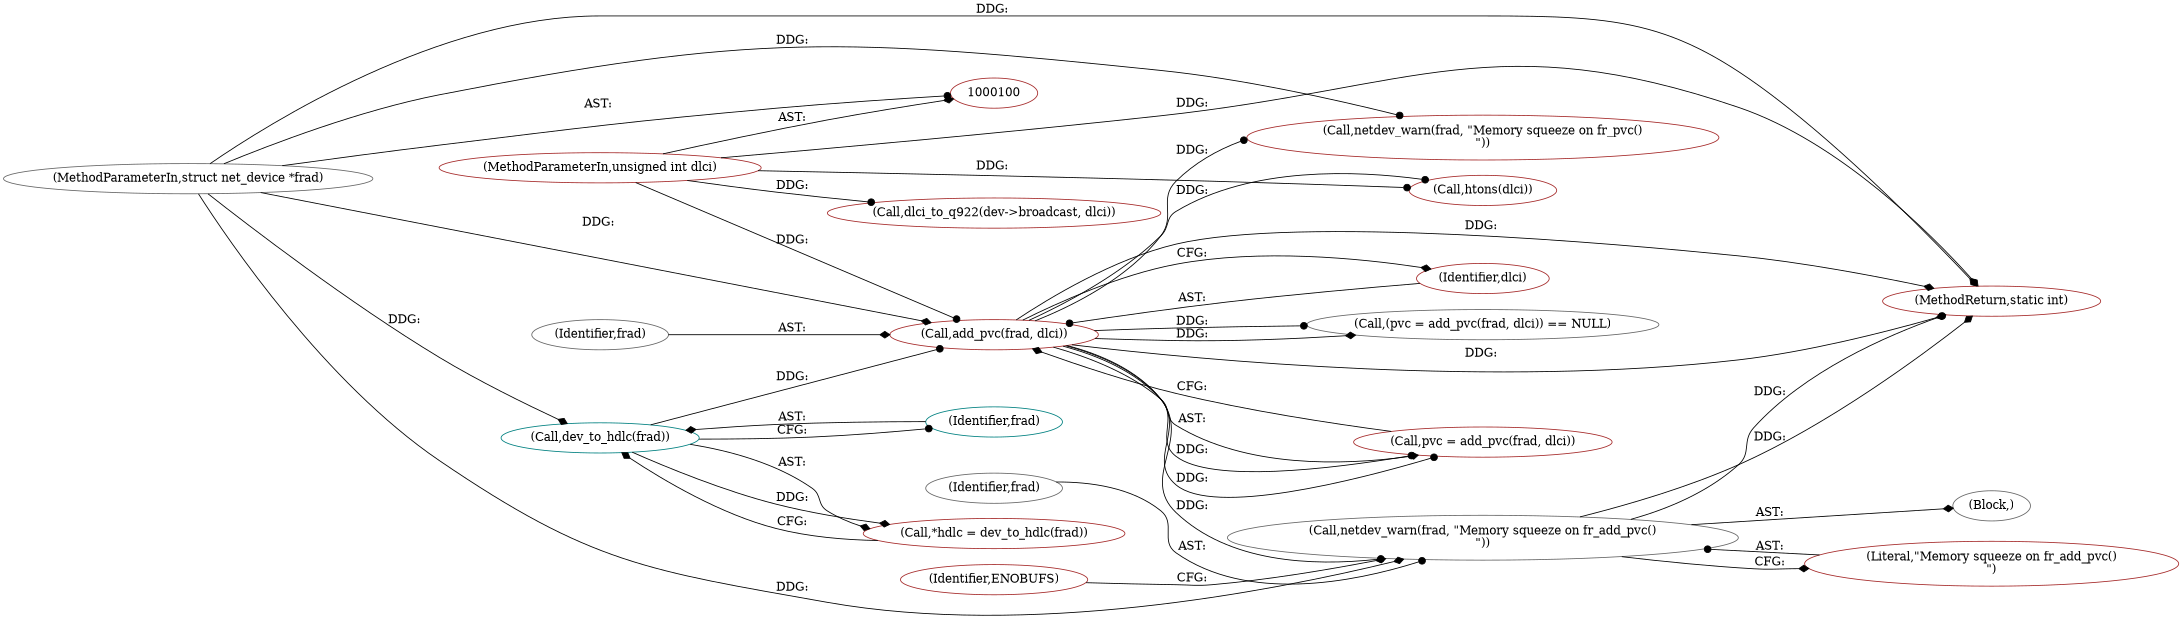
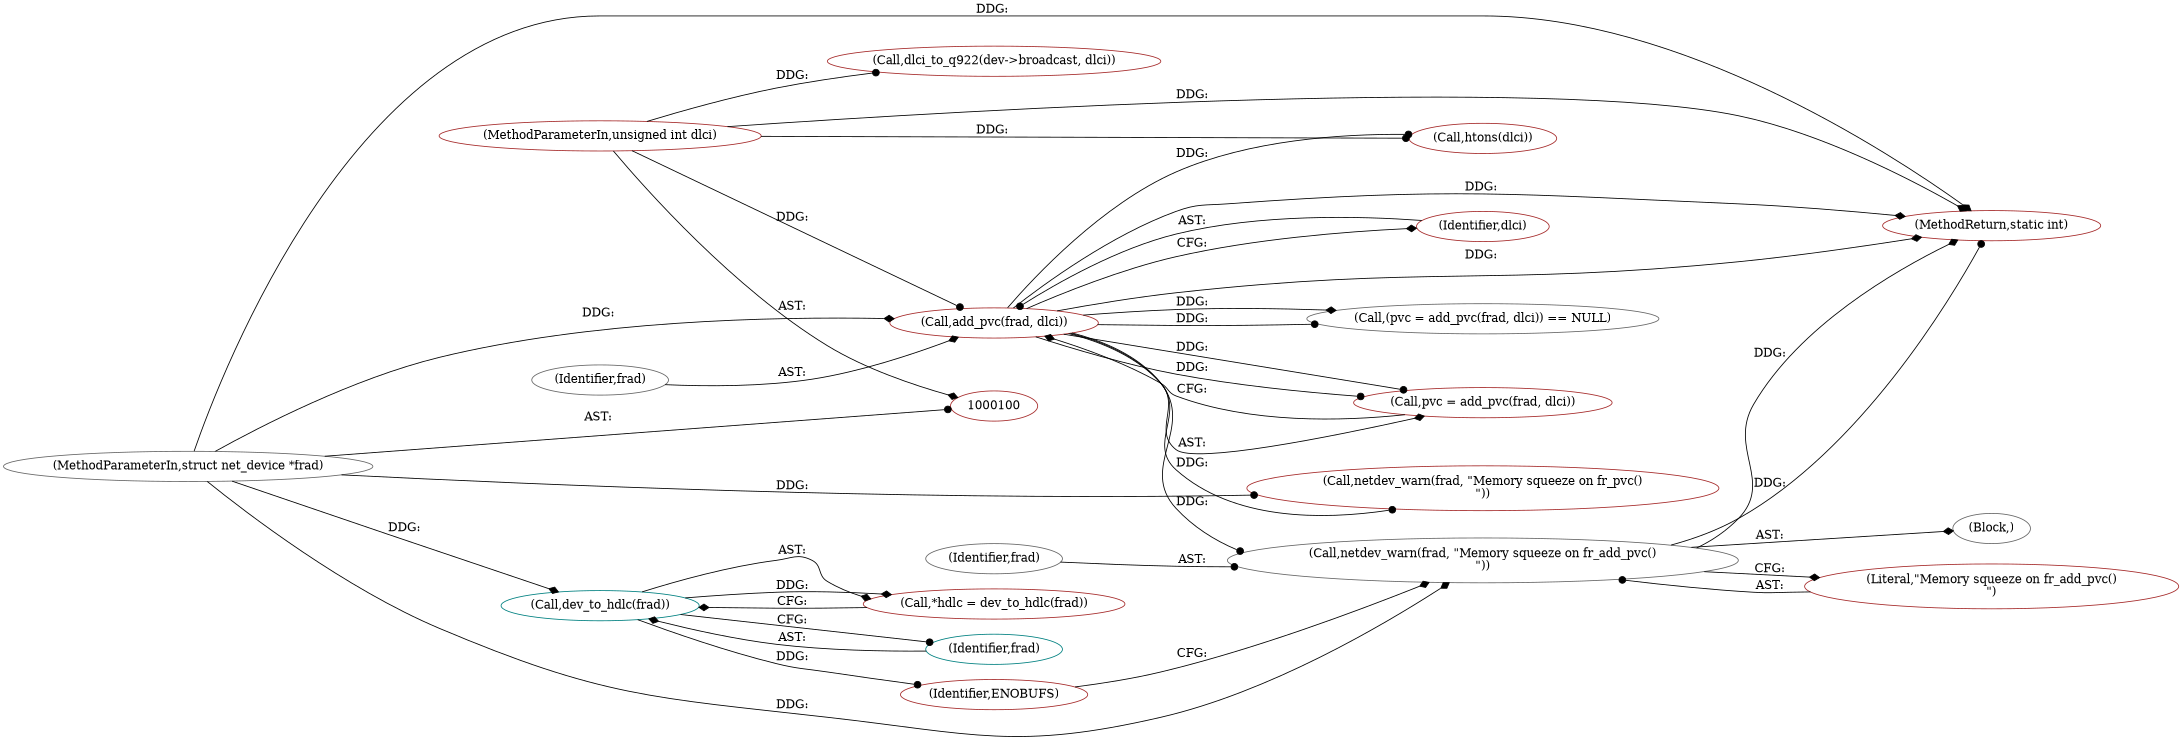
(794, 387) -> (773, 663)
